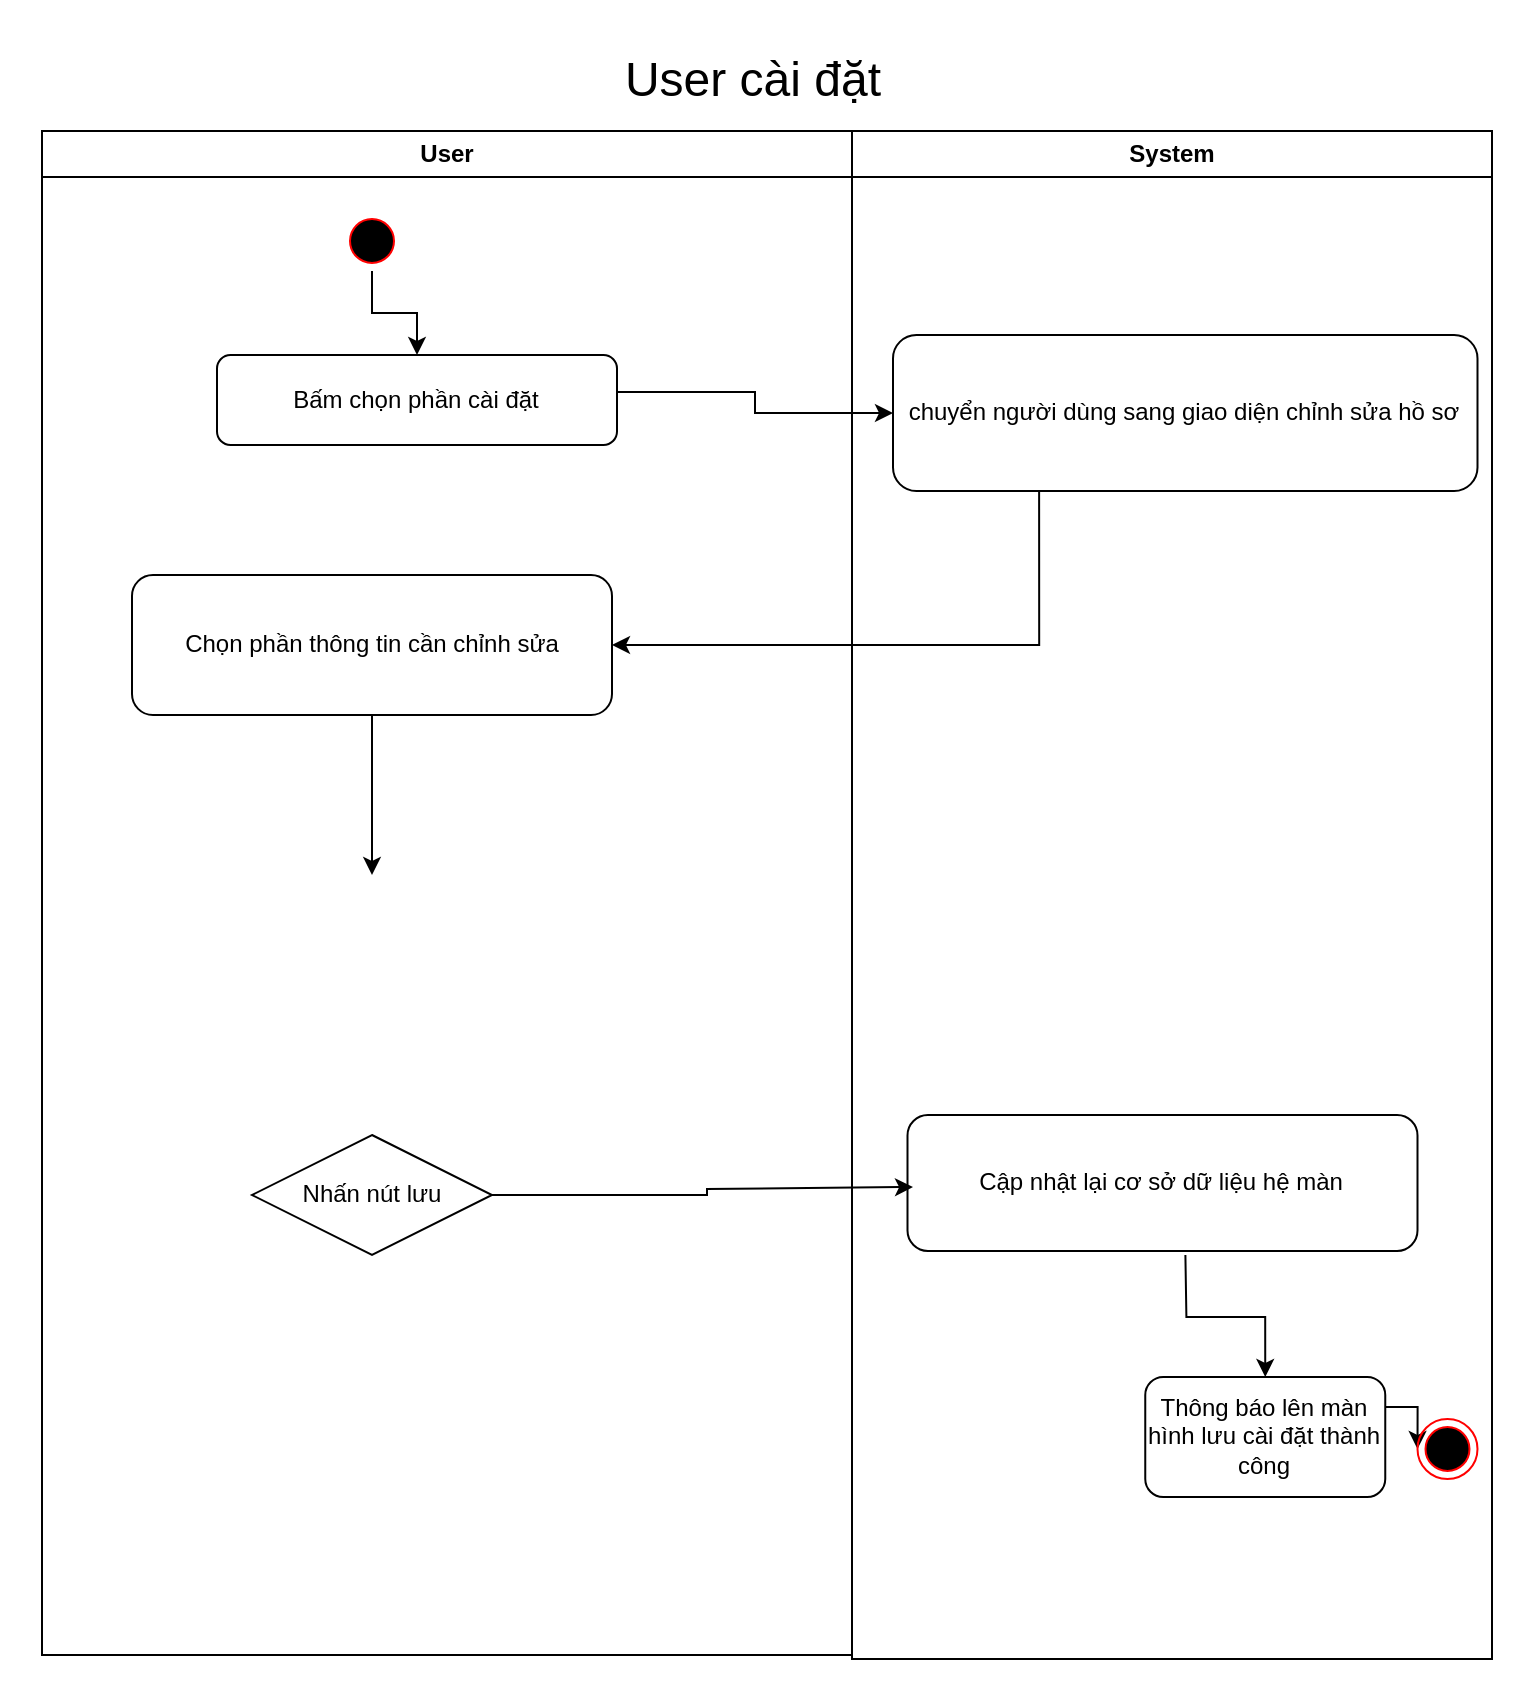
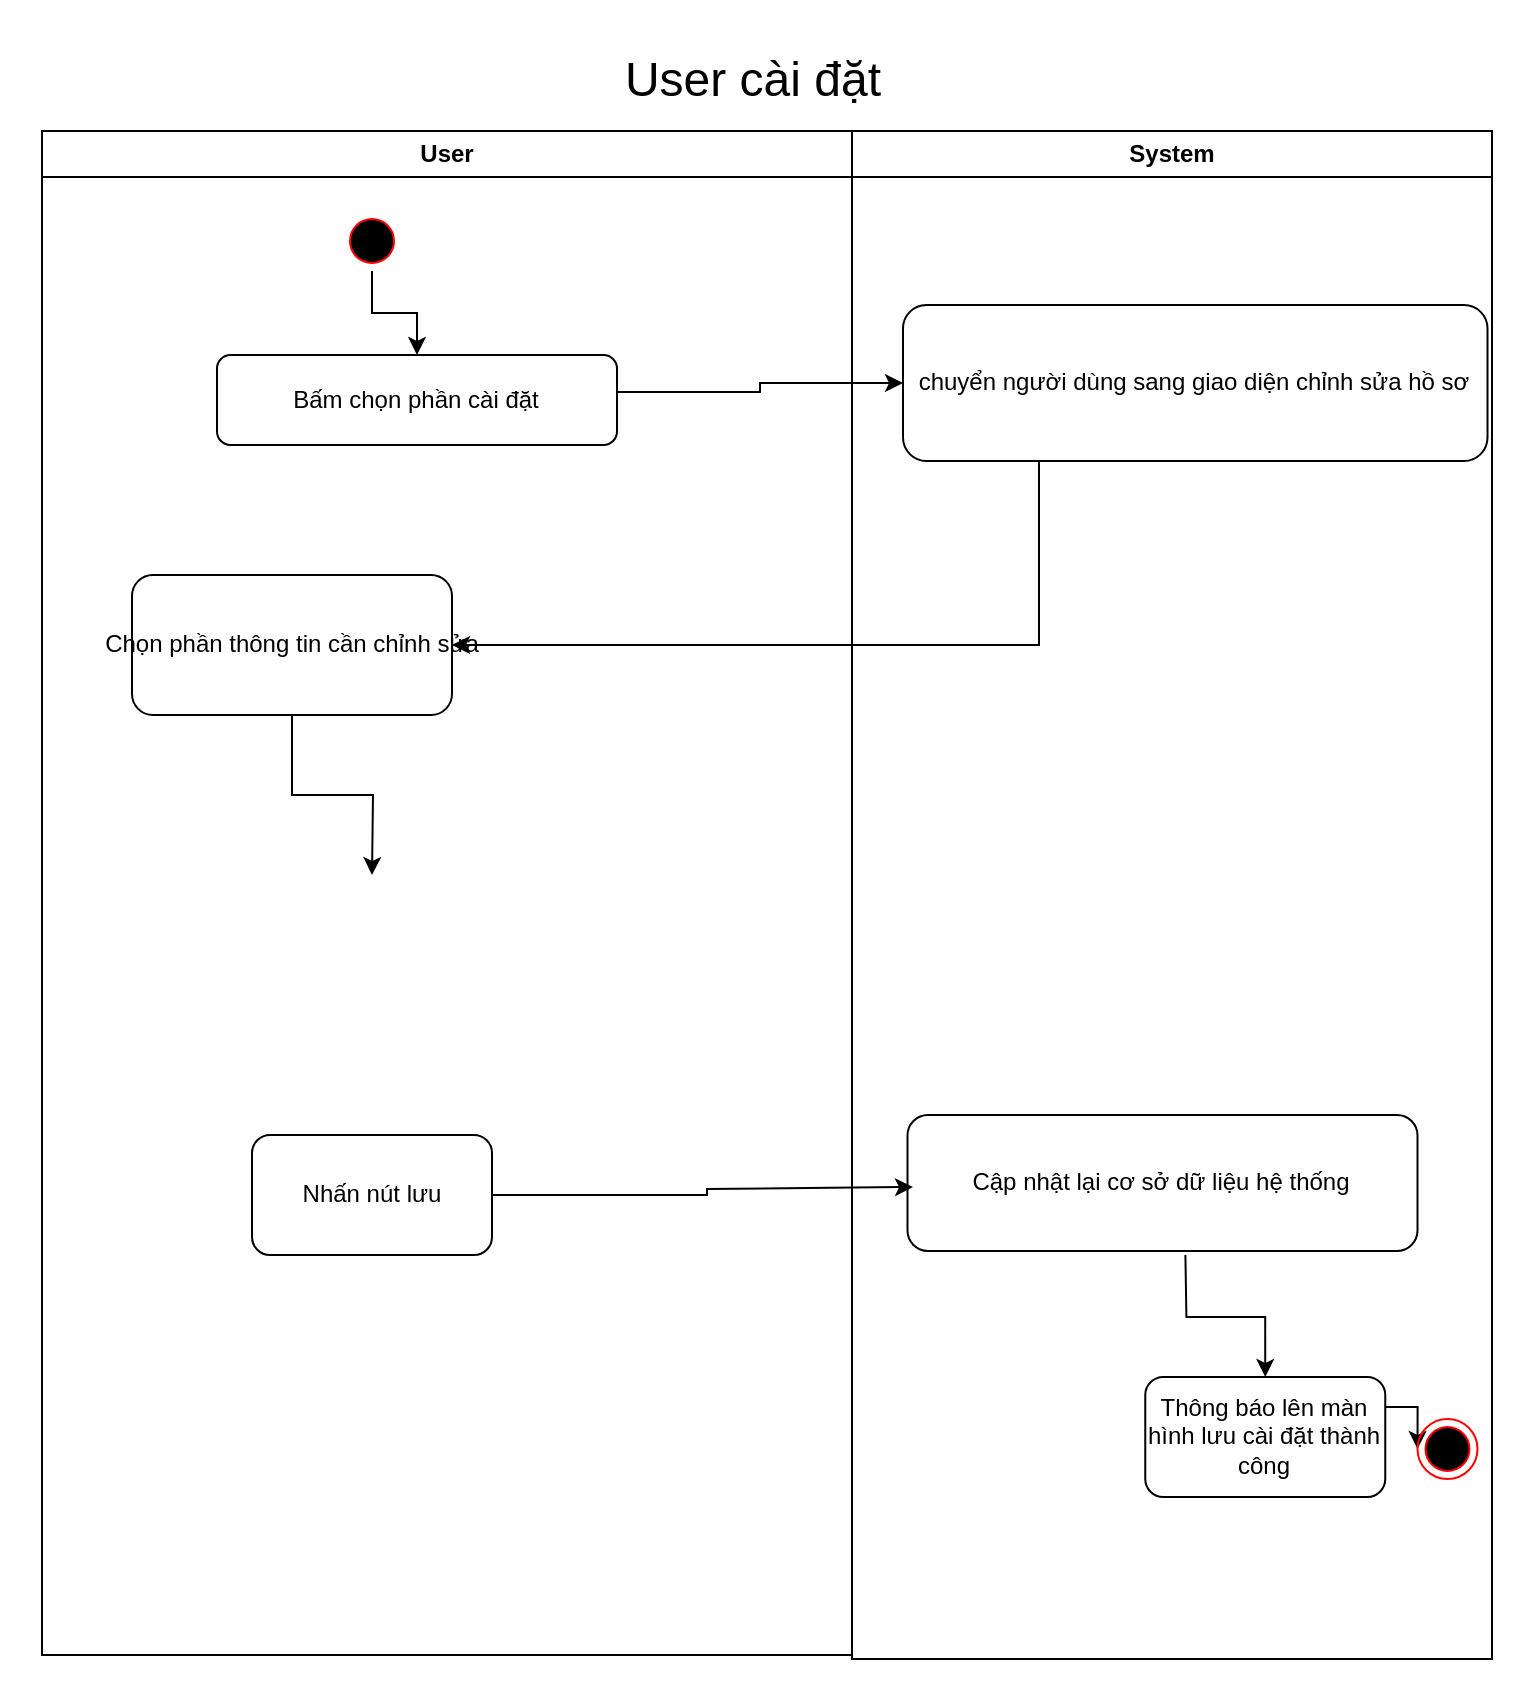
(1185, 413) -> (1195, 383)
(372, 645) -> (292, 645)
(1162, 1183) -> (1162, 1183)
(372, 1195) -> (372, 1195)
